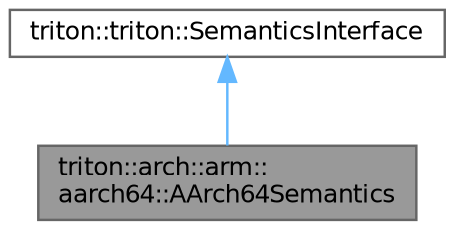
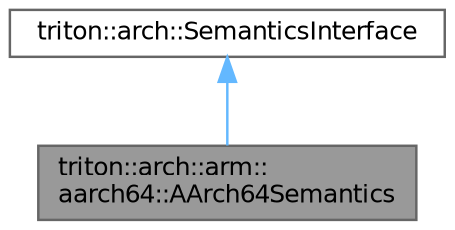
(227, 33) -> (227, 33)
